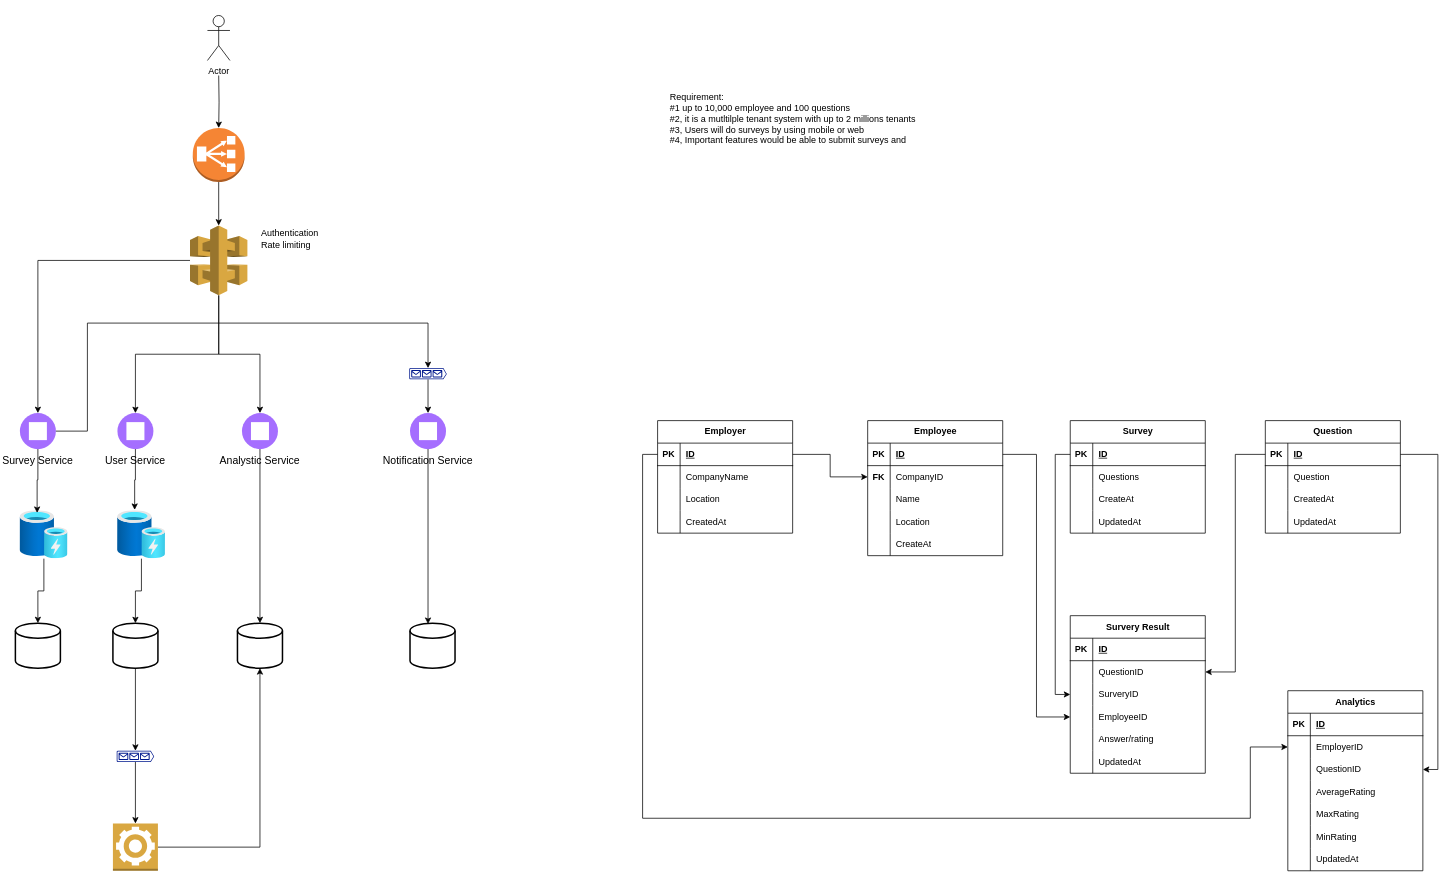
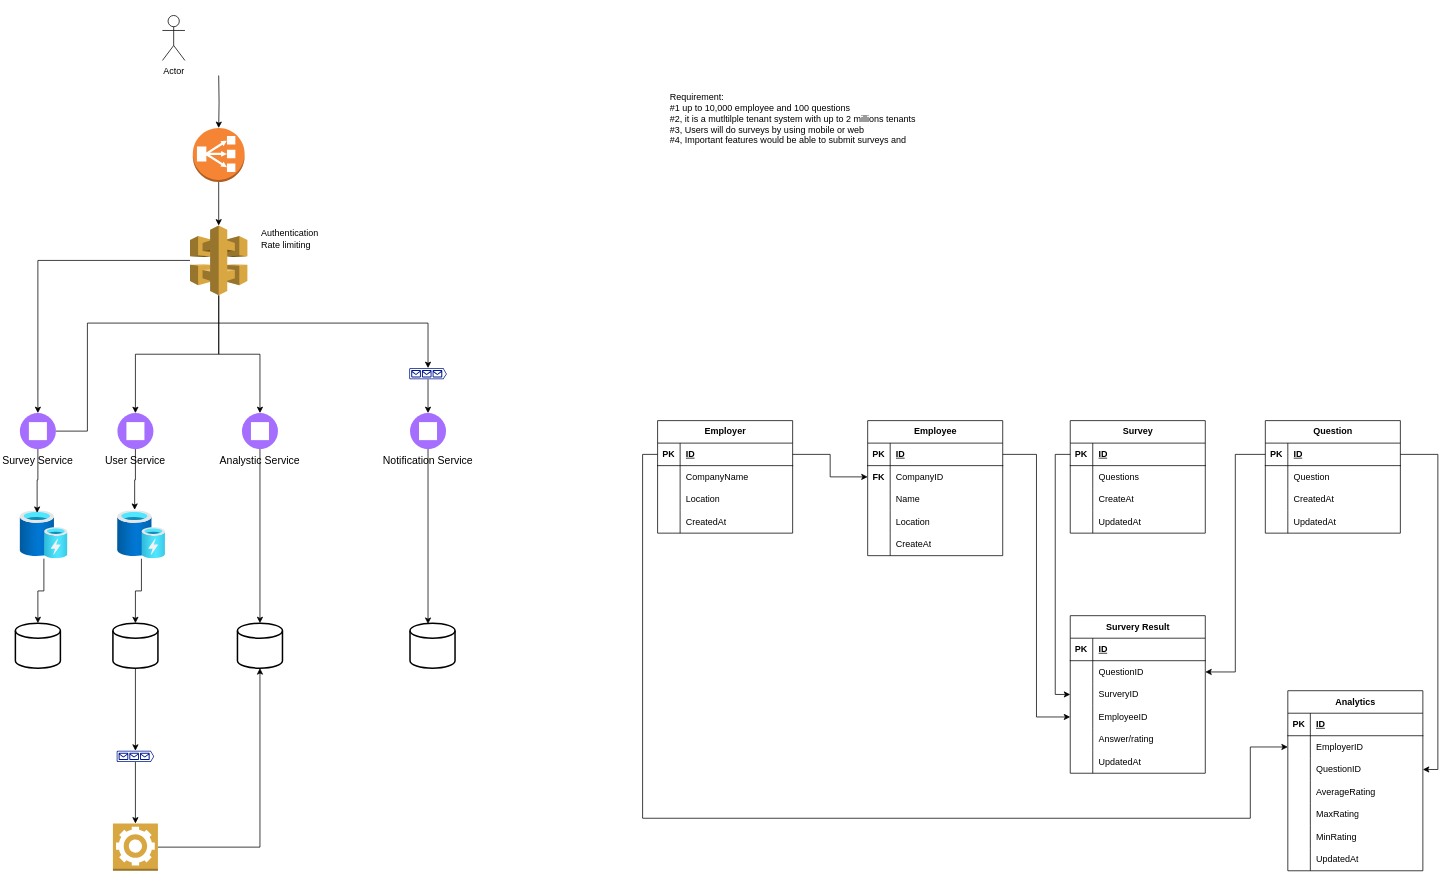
(219, 38) -> (174, 38)
